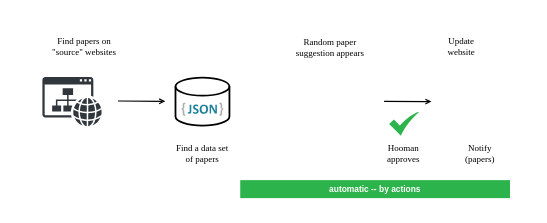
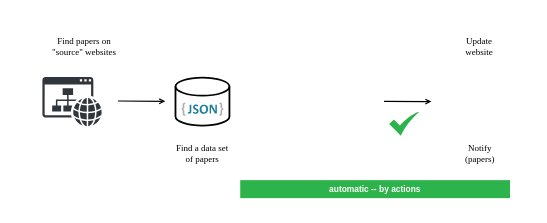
(462, 46) -> (480, 46)
(330, 47) -> none
(404, 153) -> none
